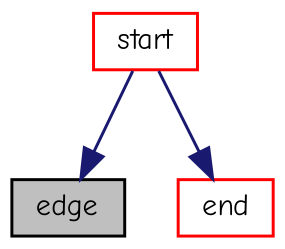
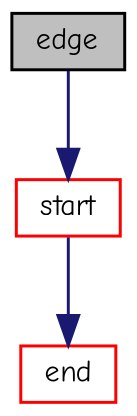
(113, 112) -> (68, 110)
